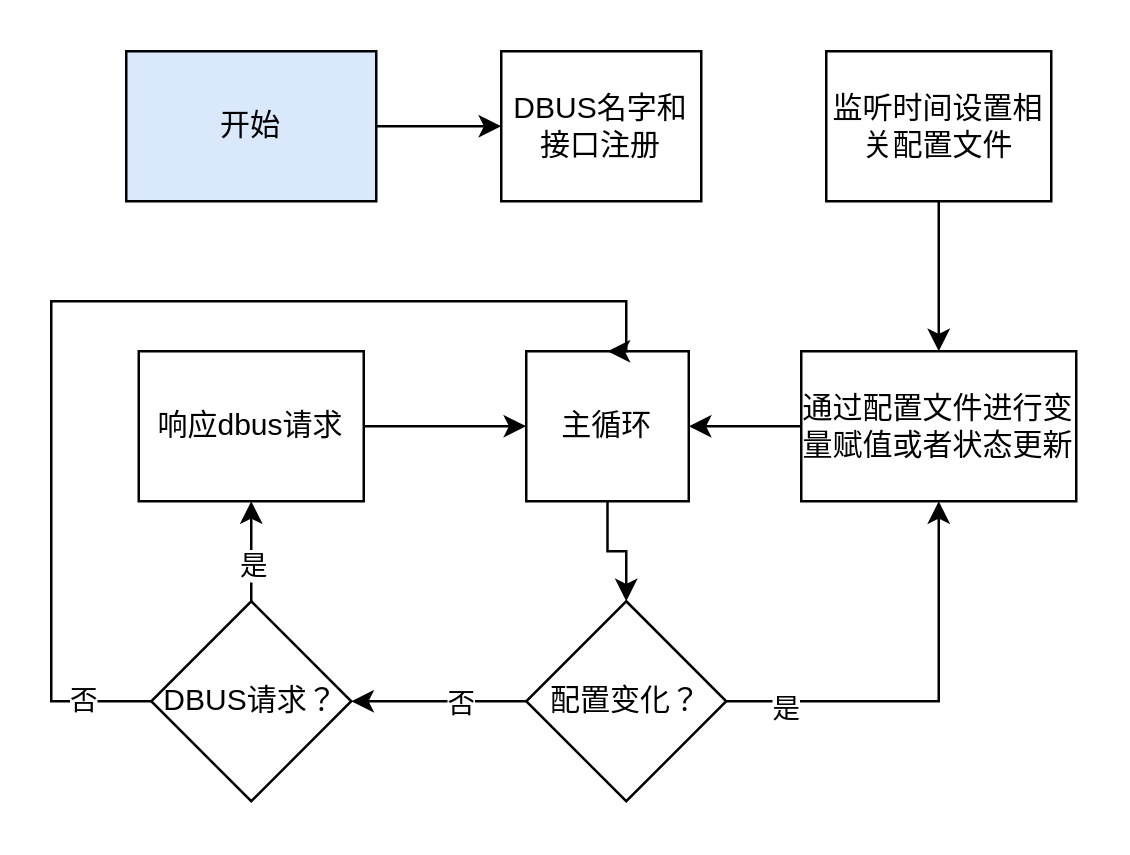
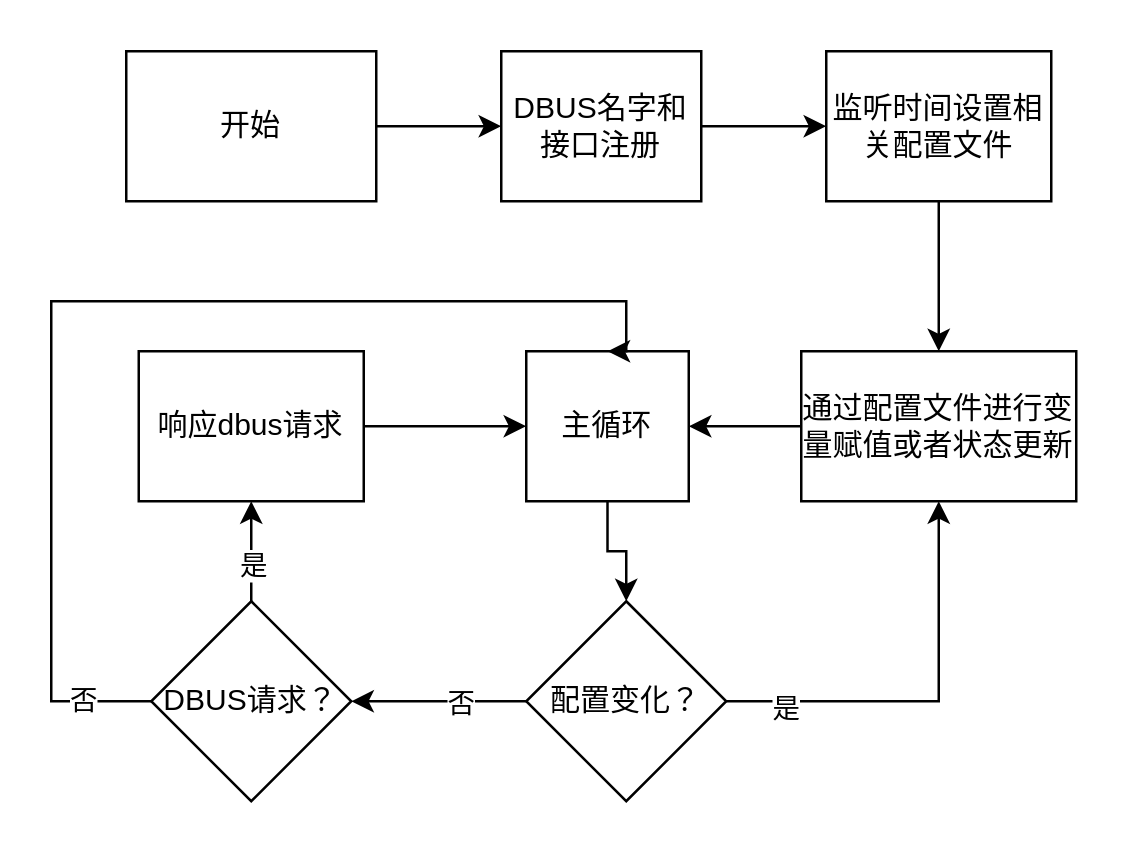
(251, 126) -> (251, 126)
none -> (755, 126)
